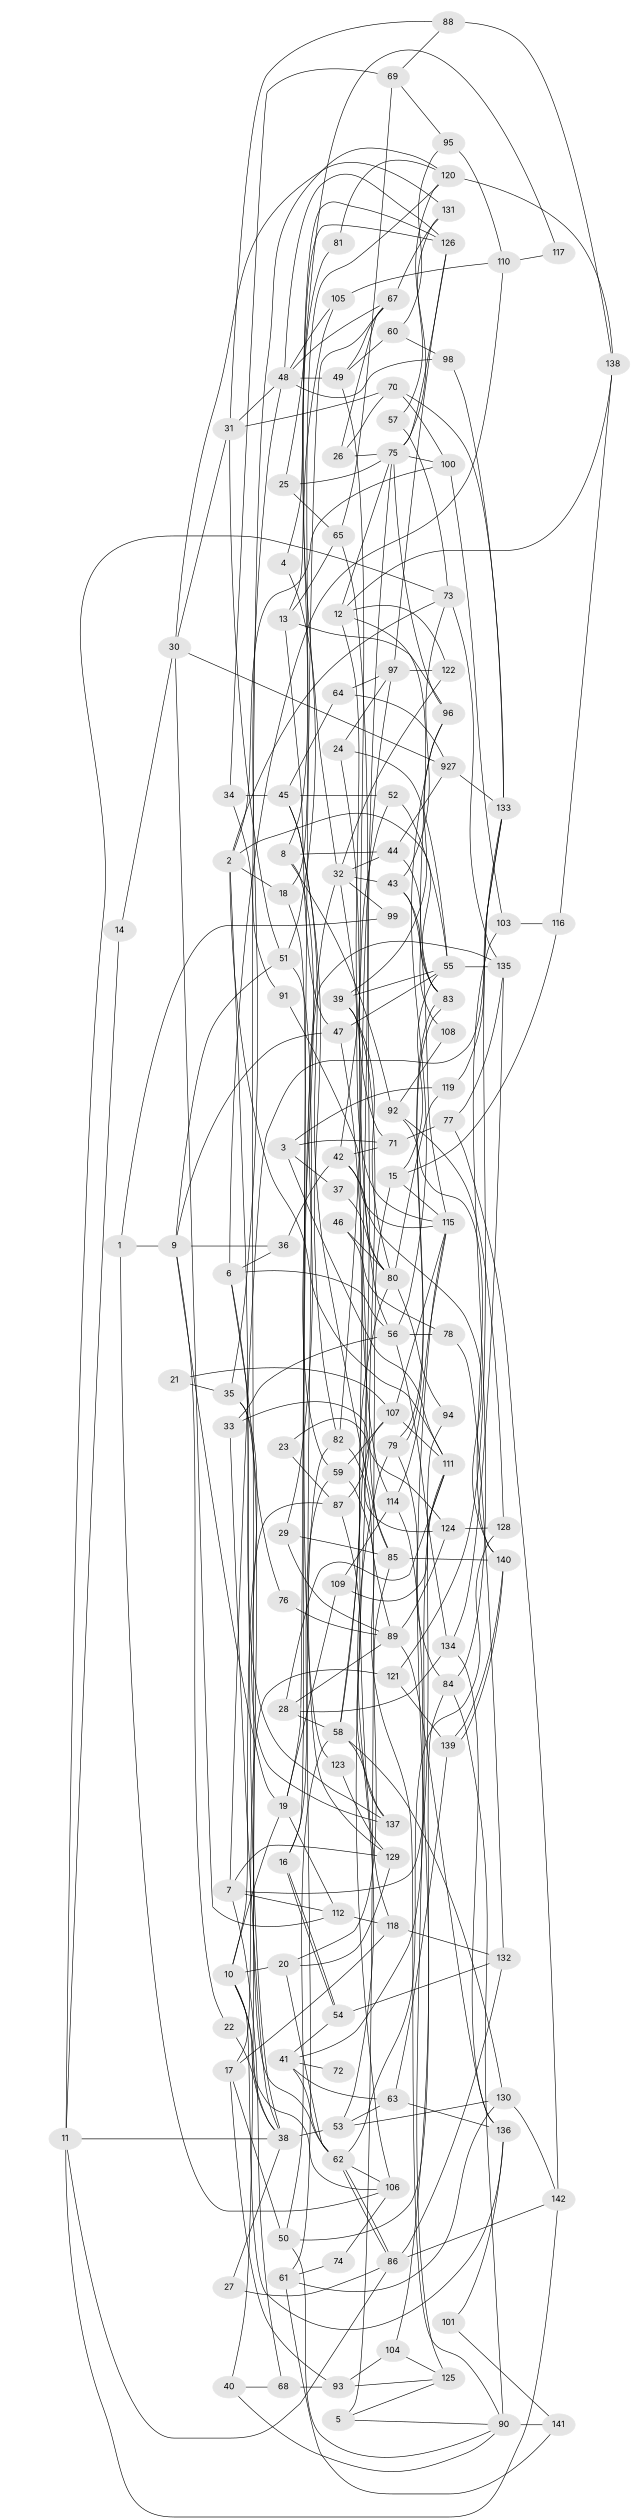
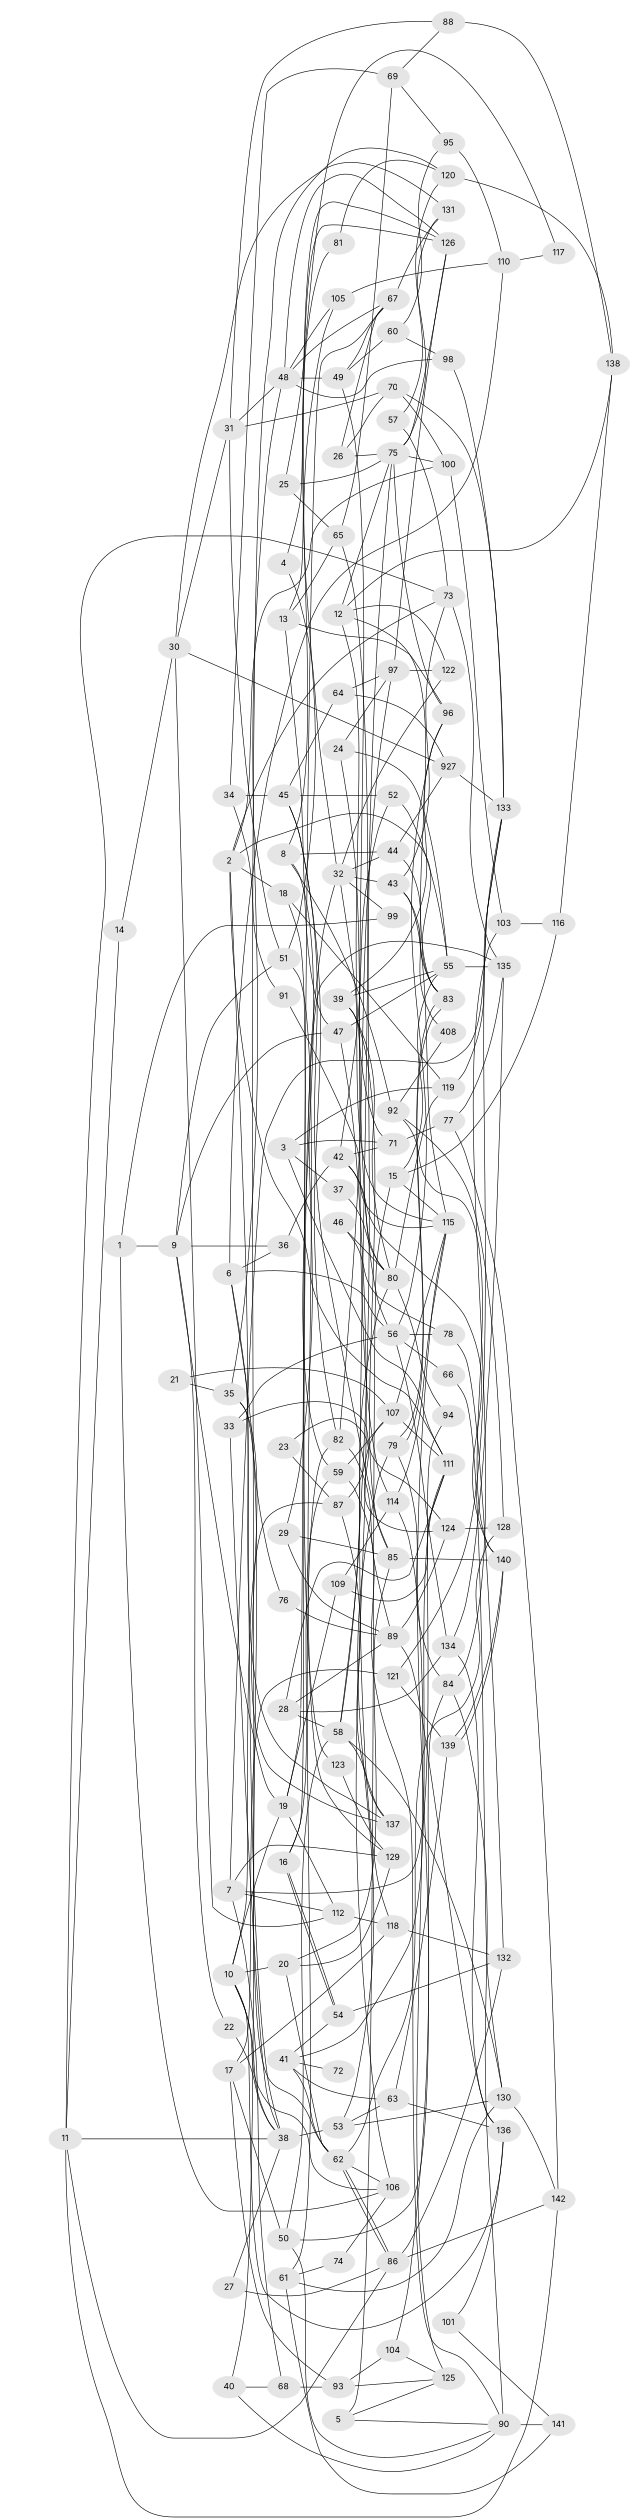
(314, 318) -> (374, 1000)
(449, 1032) -> (449, 1032)
none -> (449, 1375)
